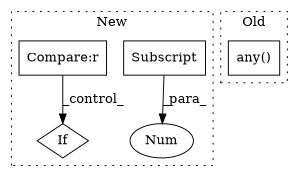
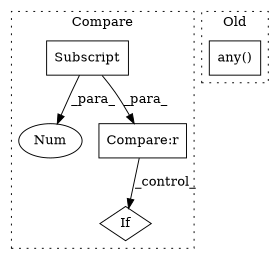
(112, 22) -> (103, 22)
none -> (117, 95)
